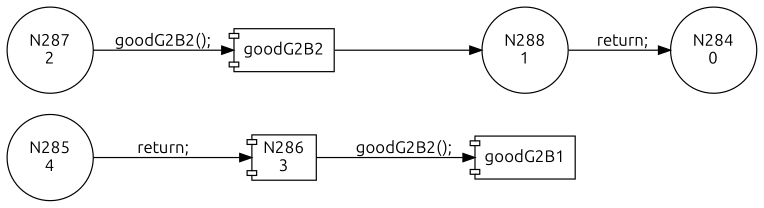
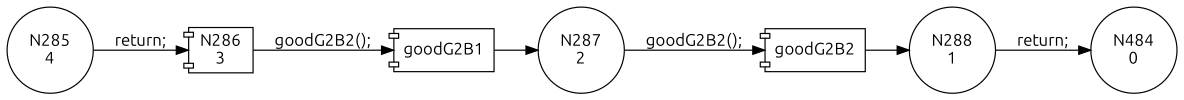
none -> (510, 50)
(714, 50) -> (1134, 50)
